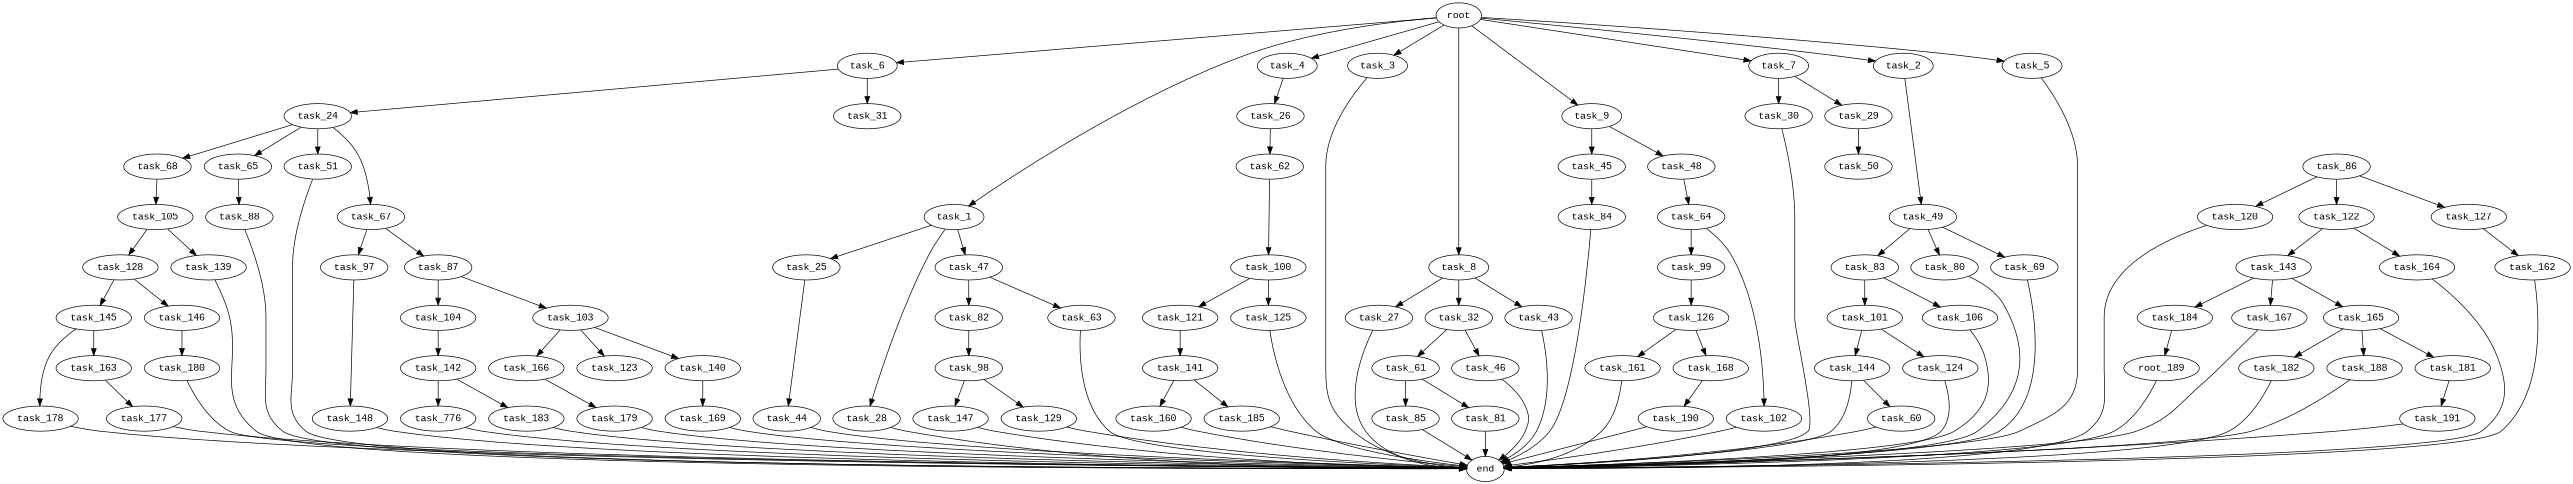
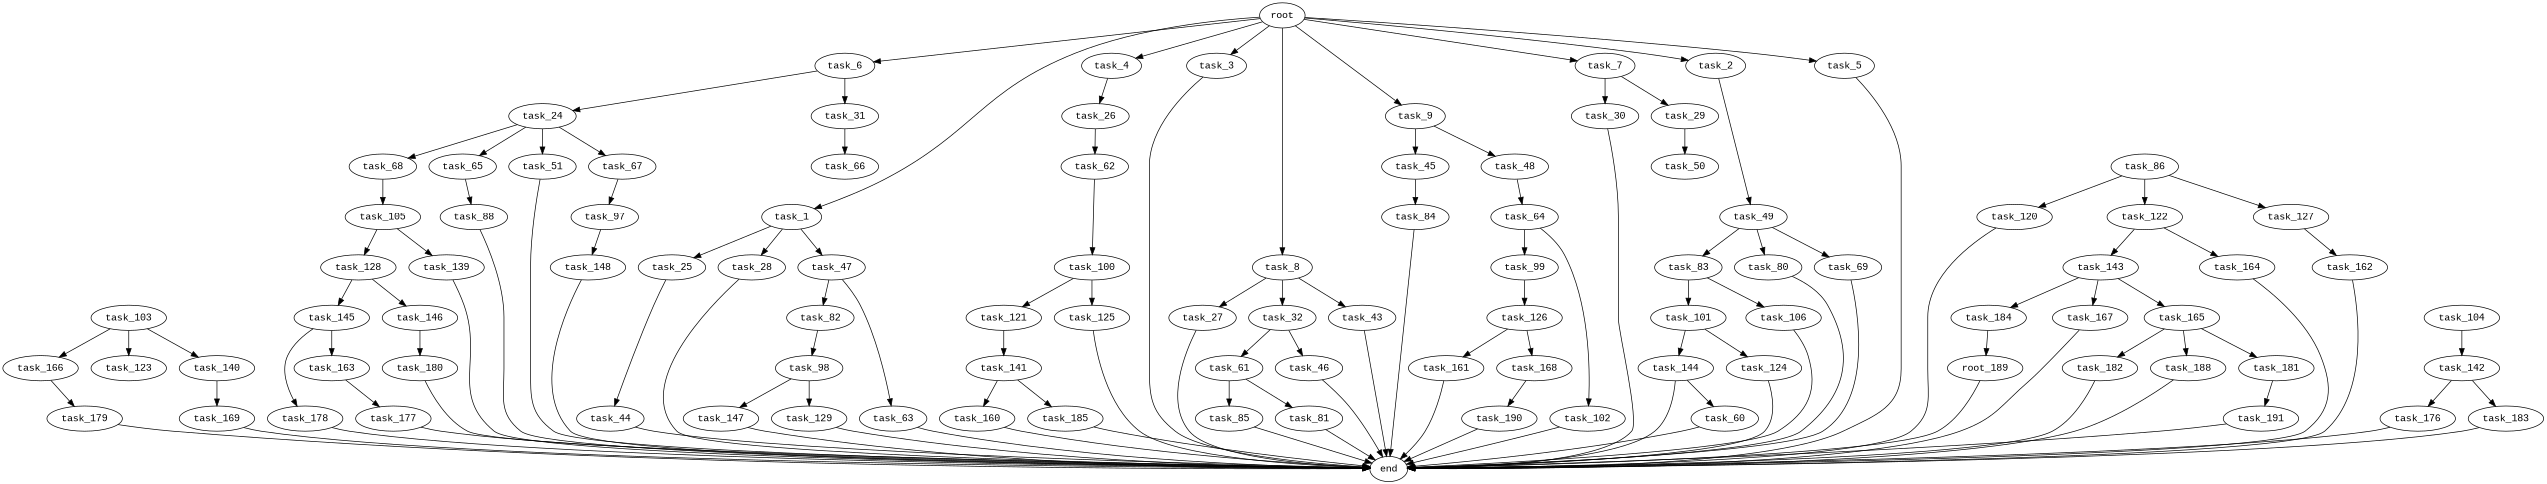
none -> (845, 167)
(438, 267) -> none
(438, 419) -> (2418, 419)
